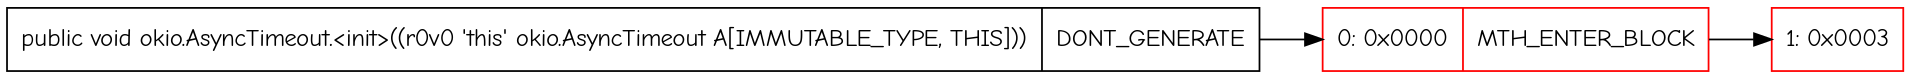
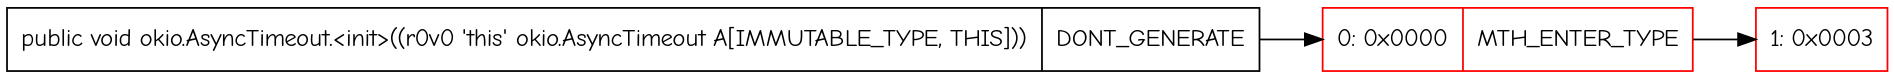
(1586, 39) -> (1578, 39)
